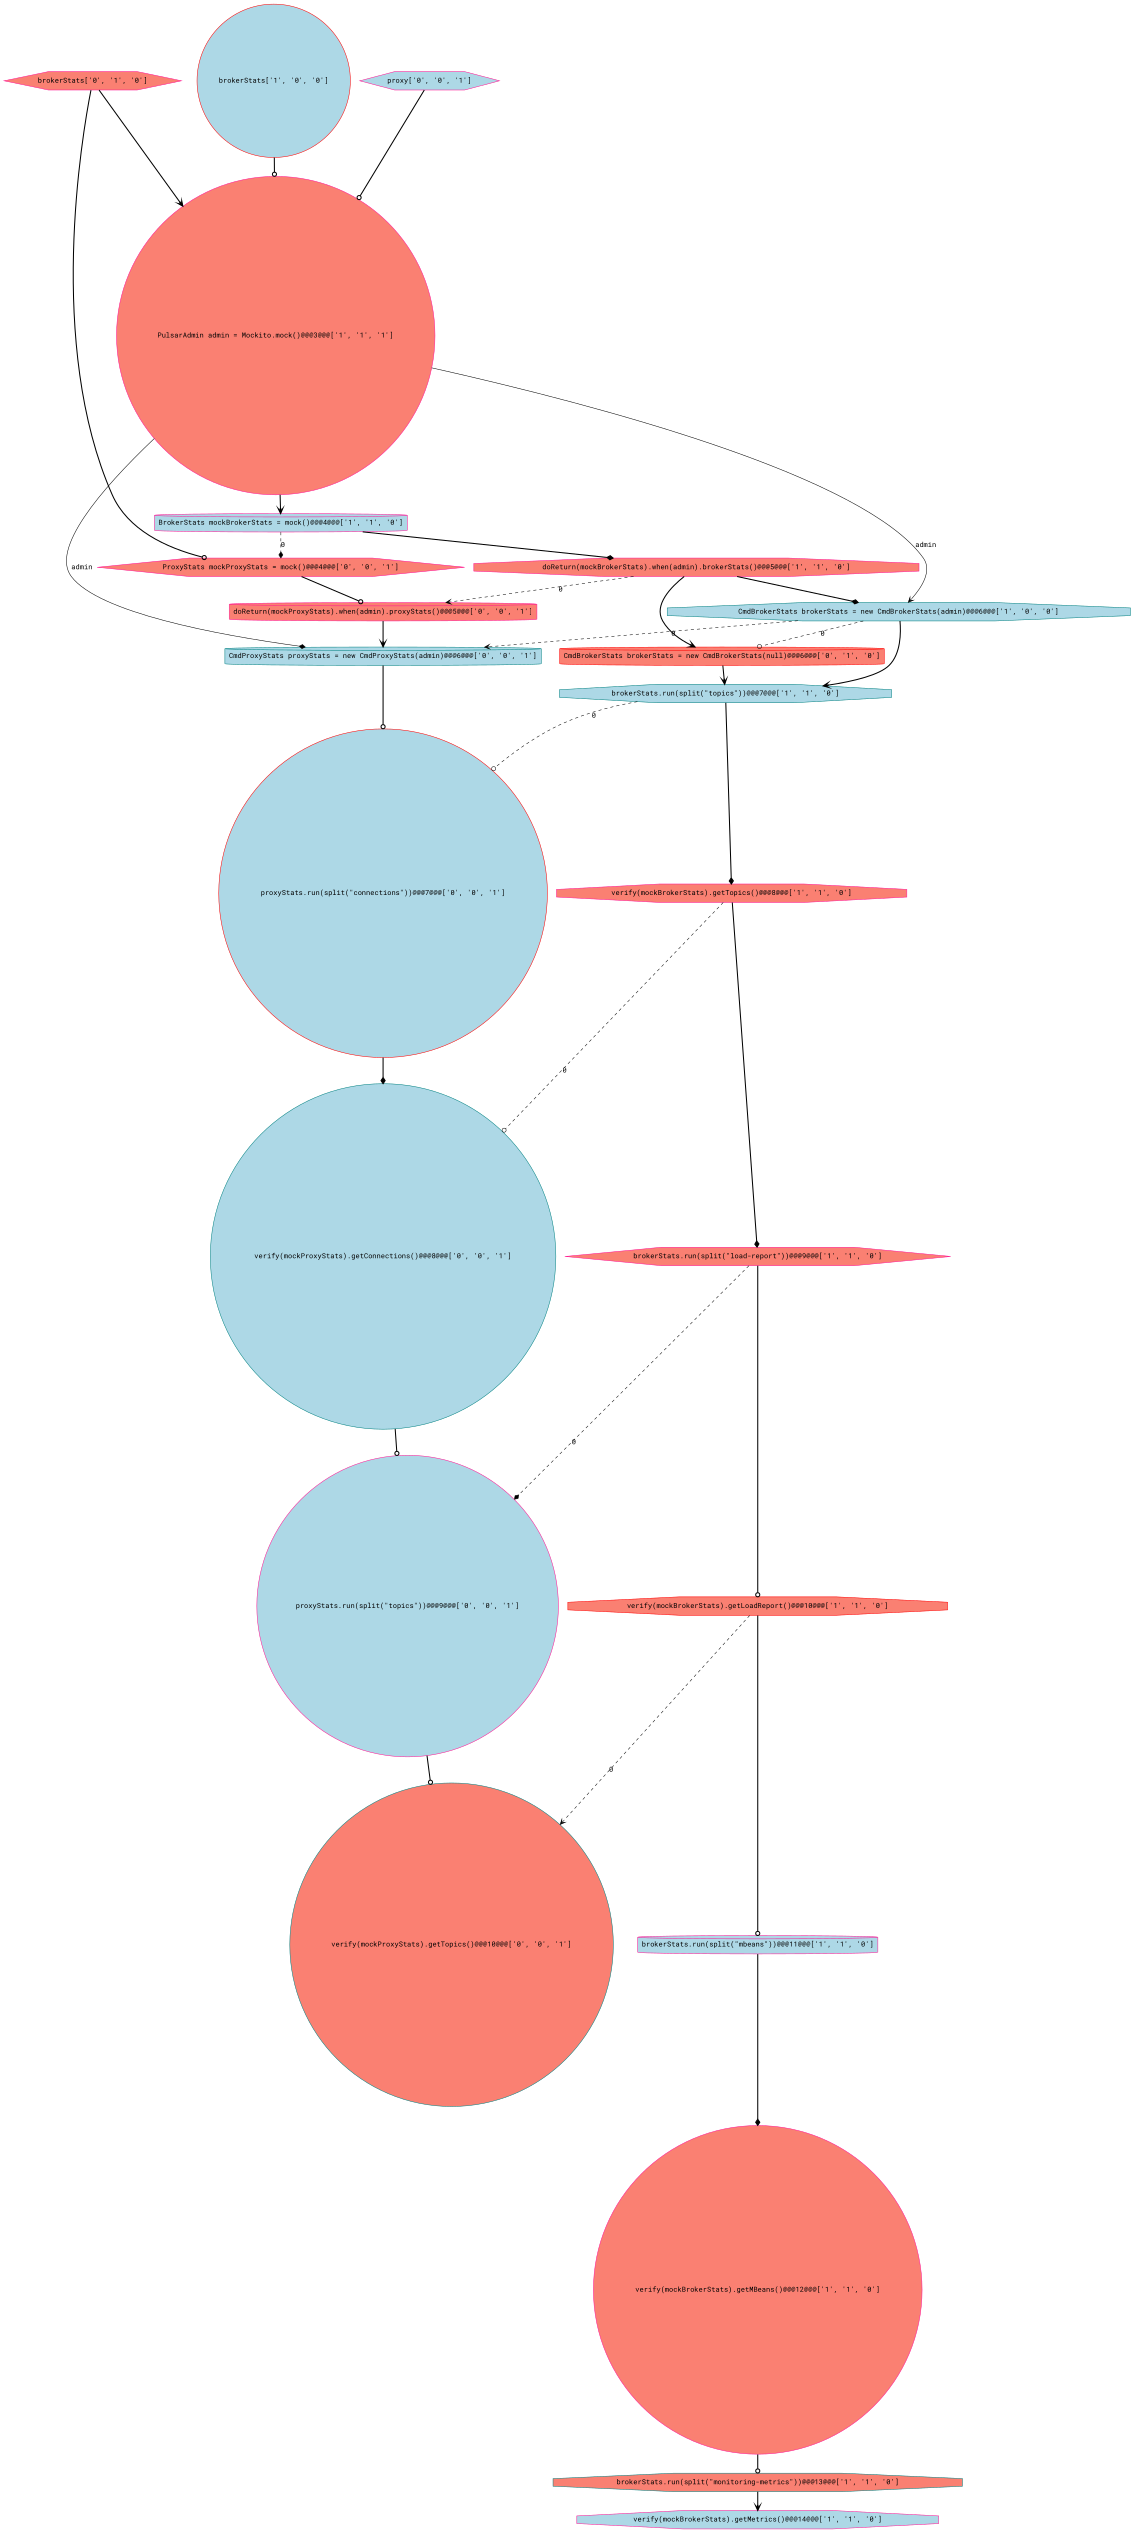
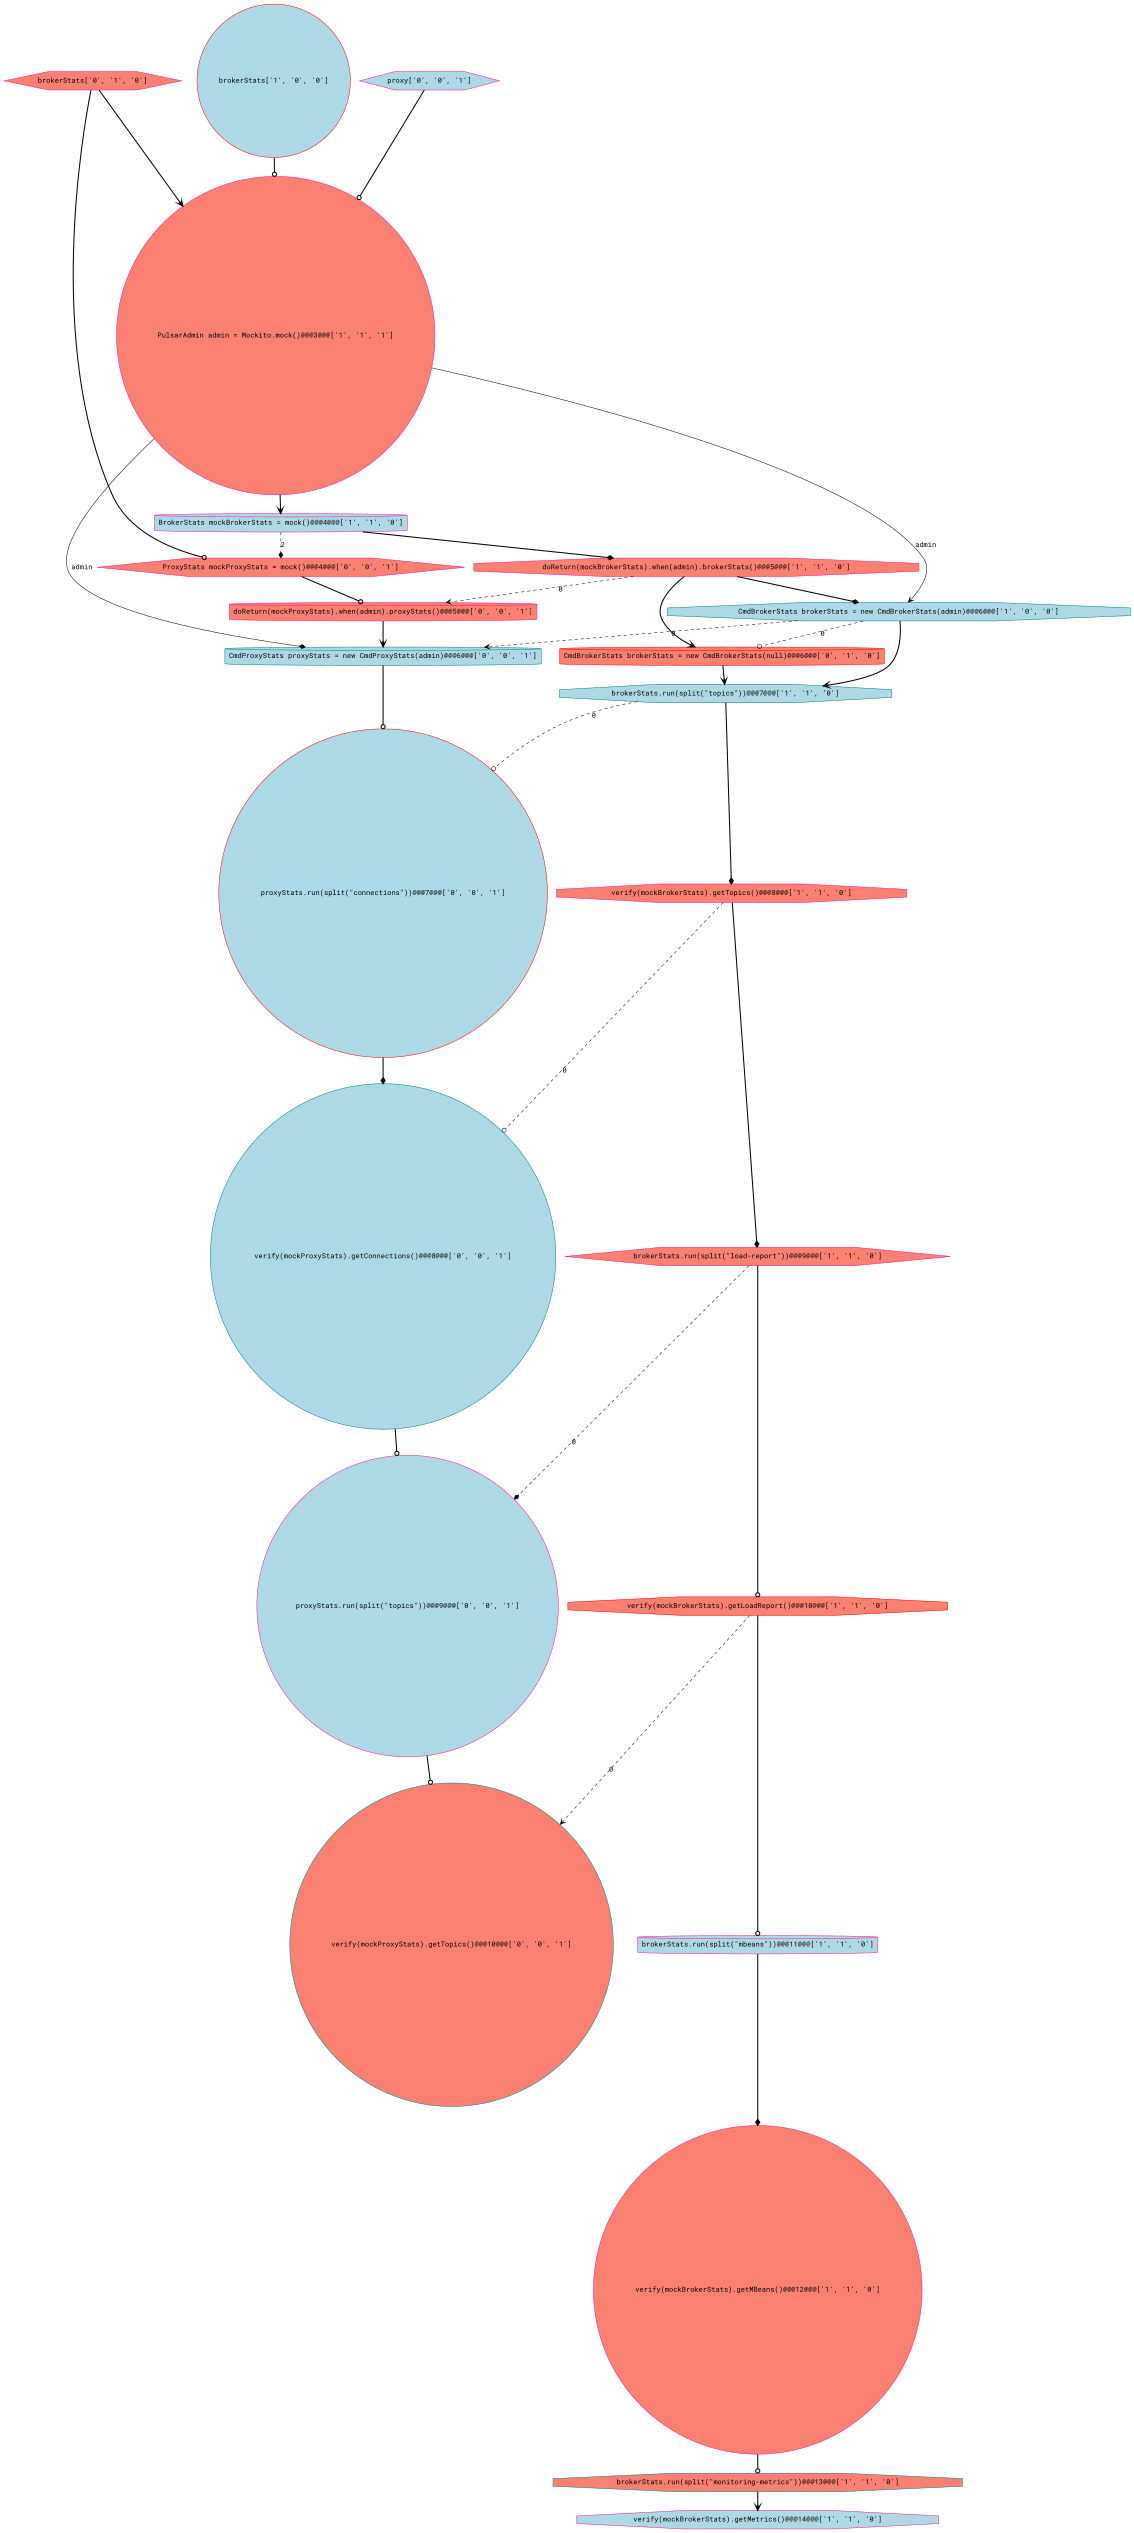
(283, 545) -> (283, 545)
